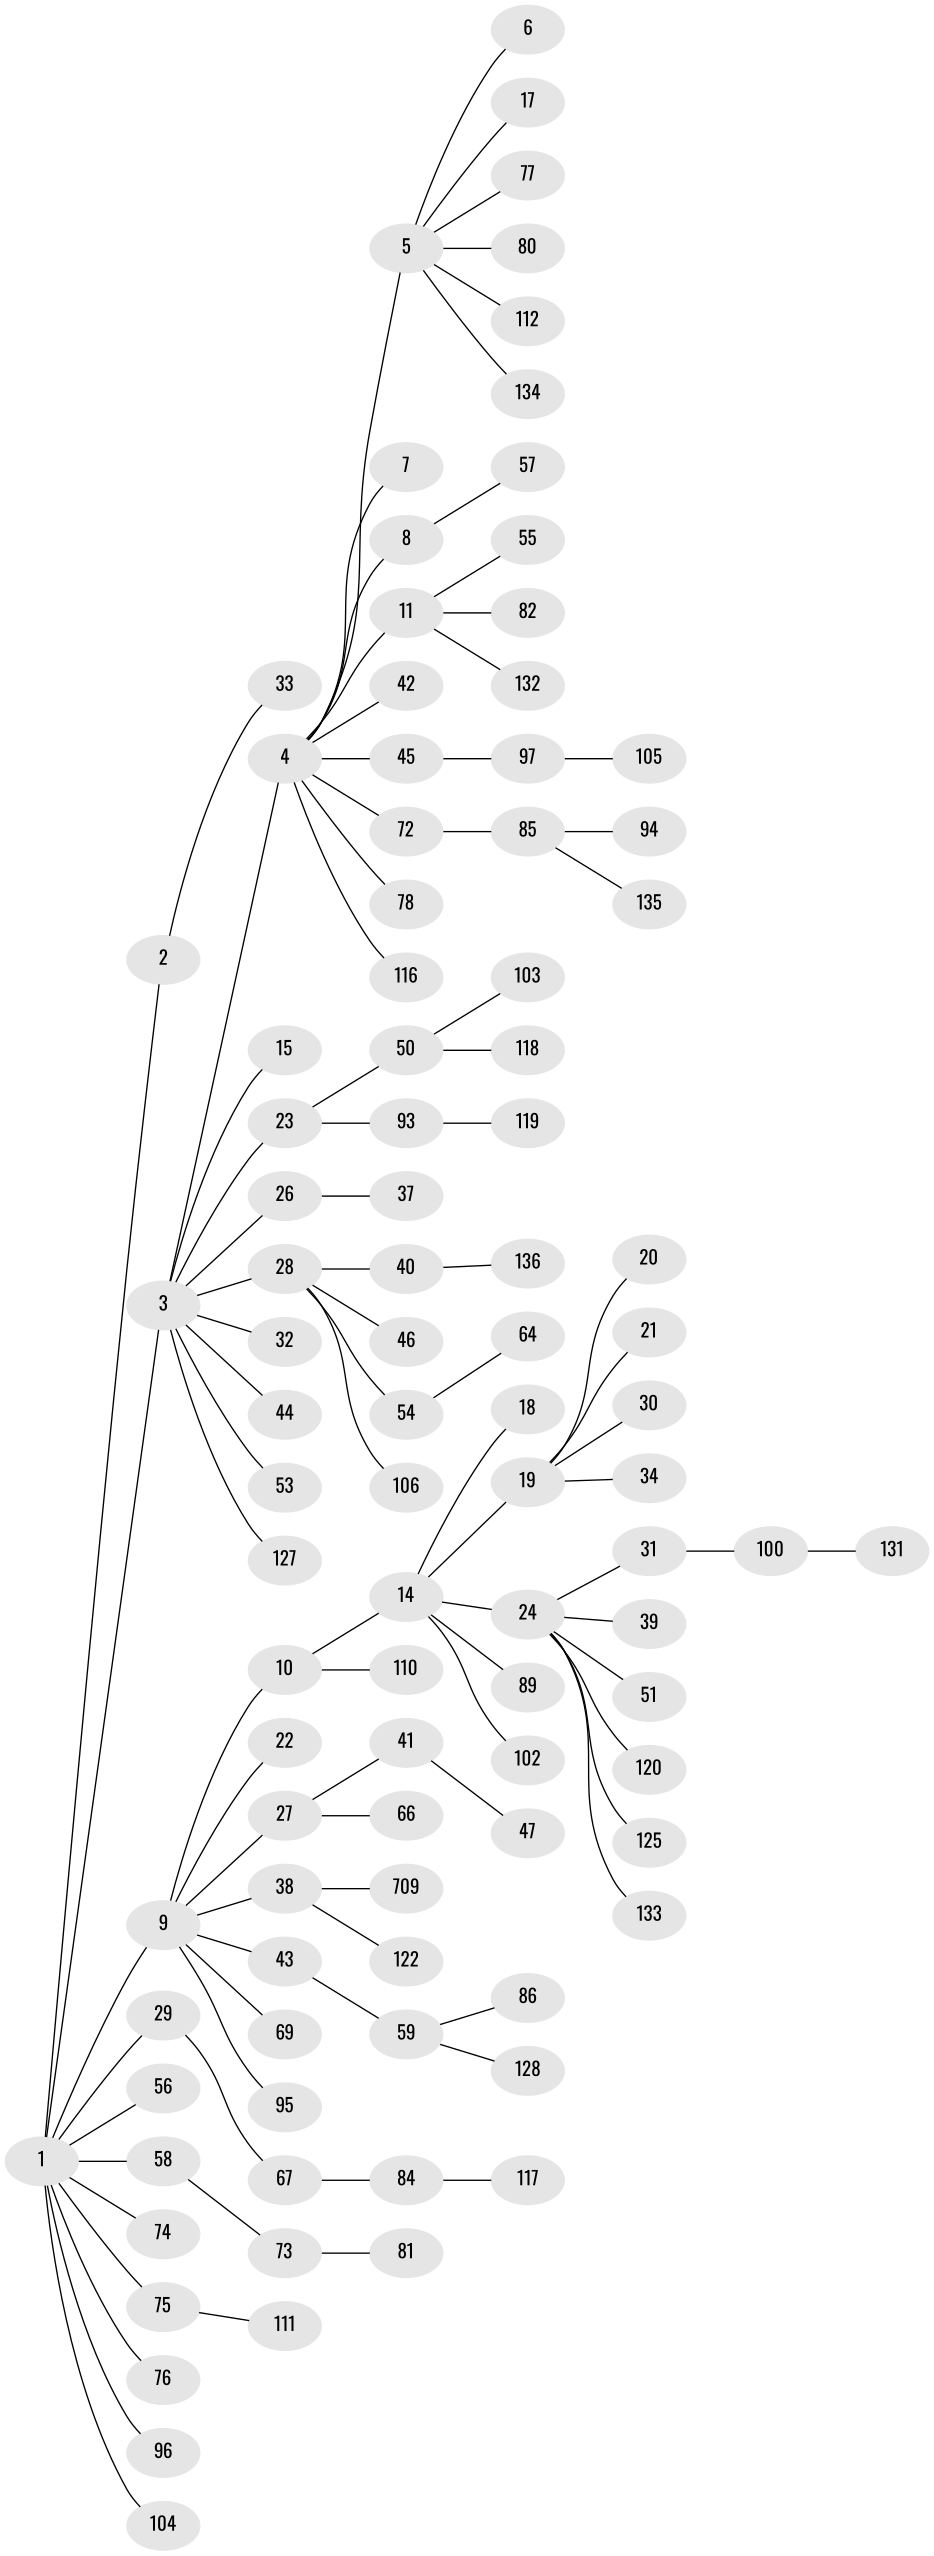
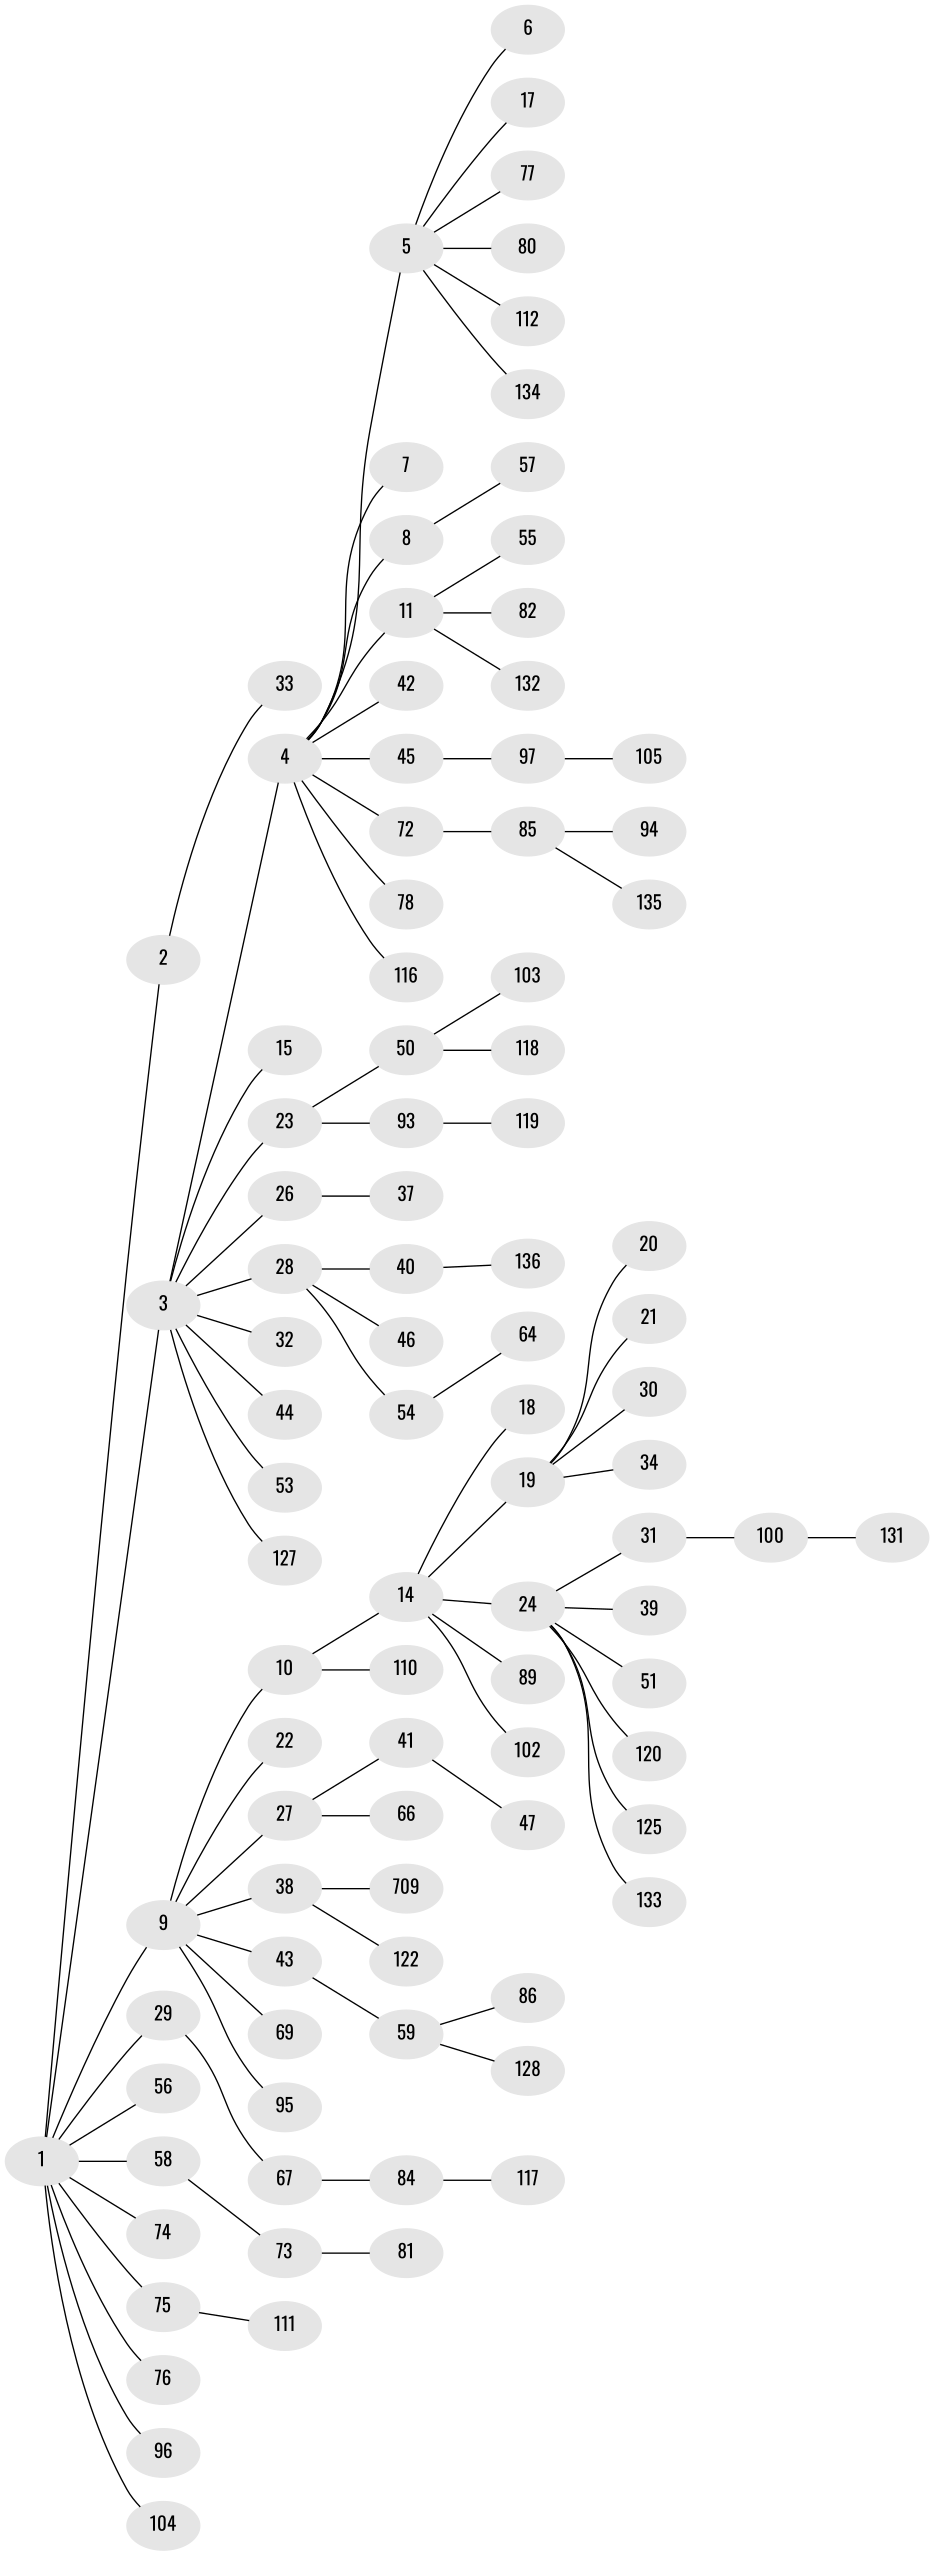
(406, 1488) -> none
